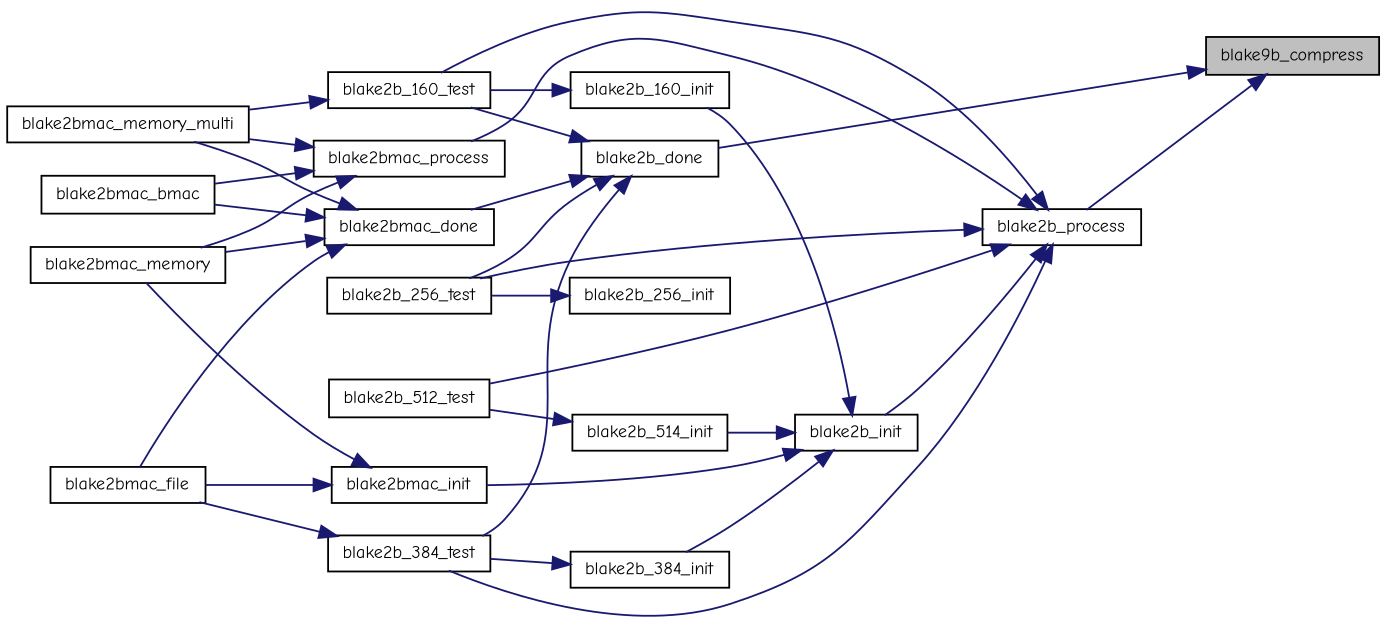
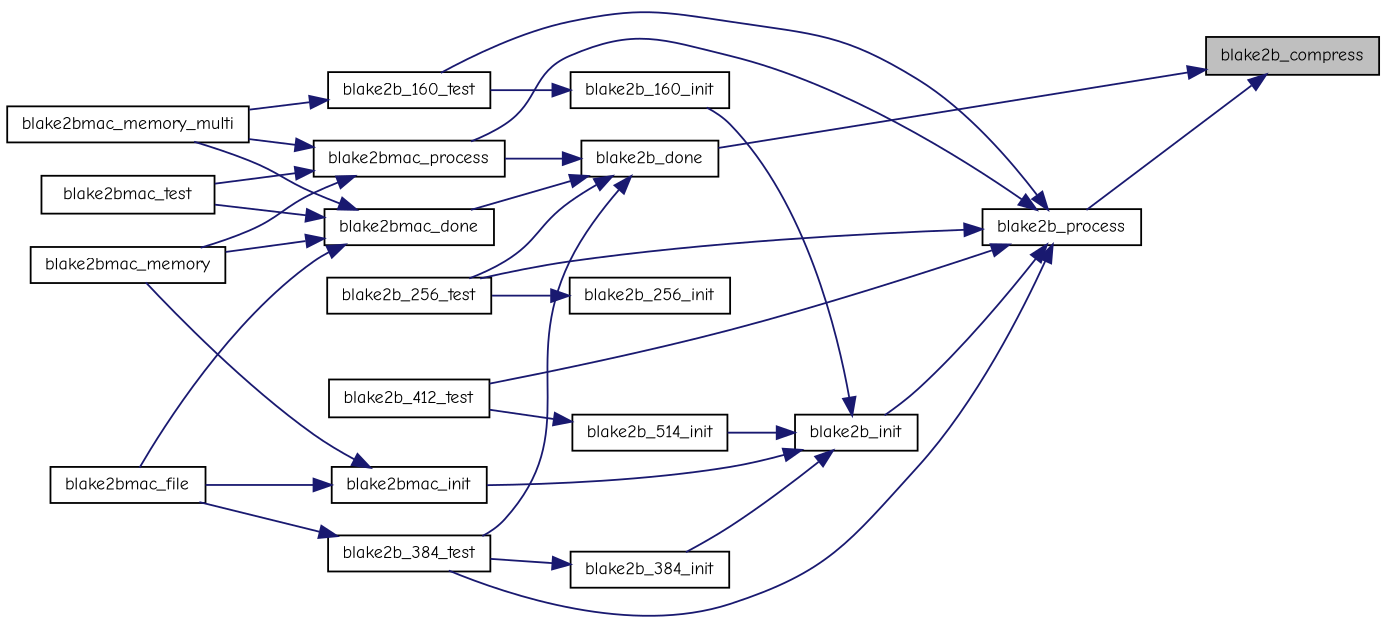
(1293, 56) -> (1293, 56)
(526, 123) -> (534, 159)
(128, 195) -> (128, 195)
(409, 398) -> (409, 398)
